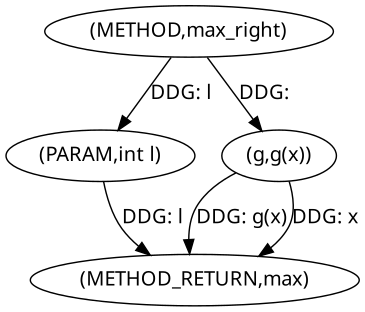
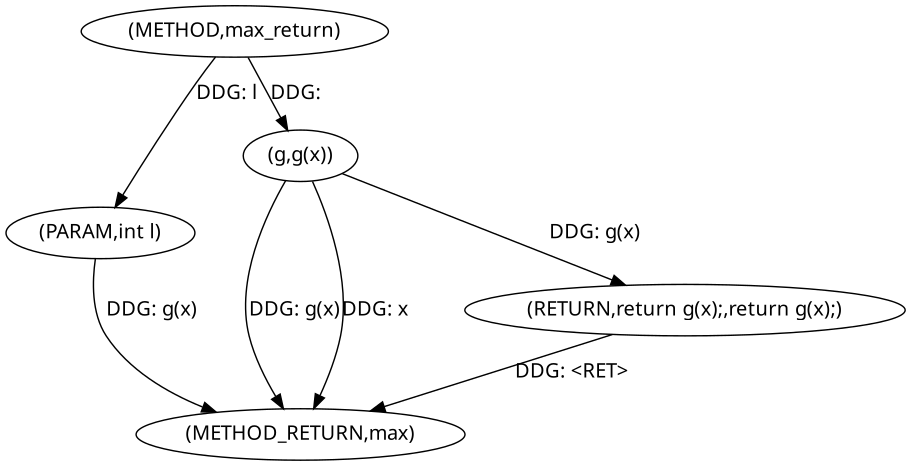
(189, 31) -> (235, 31)
(153, 218) -> (152, 310)
none -> (685, 310)
